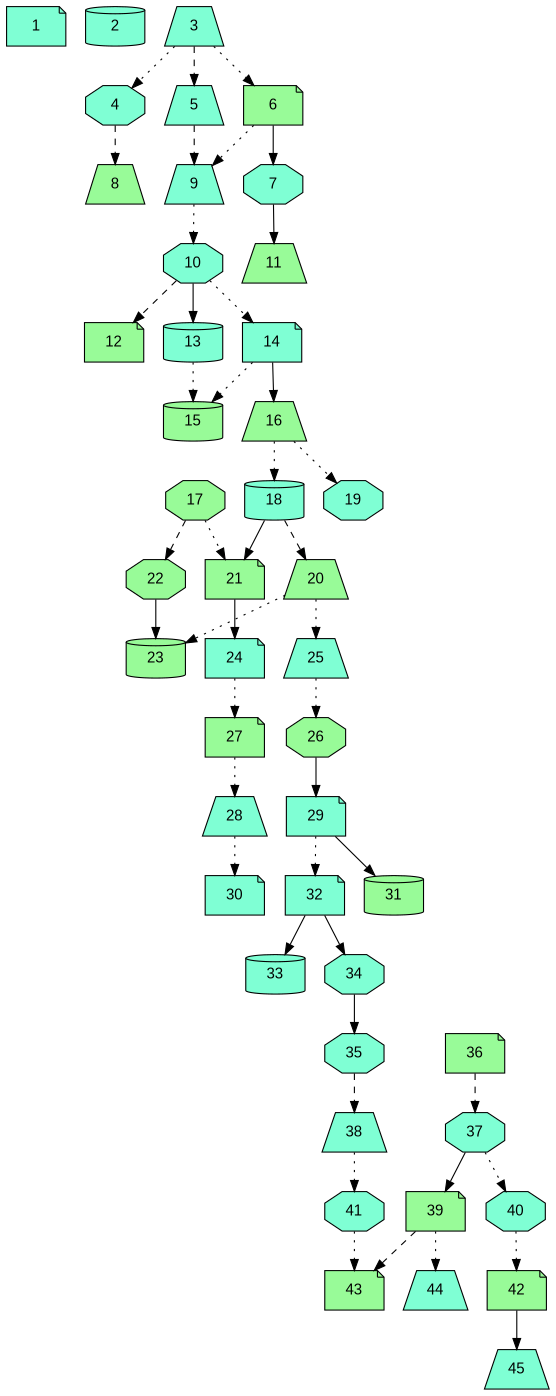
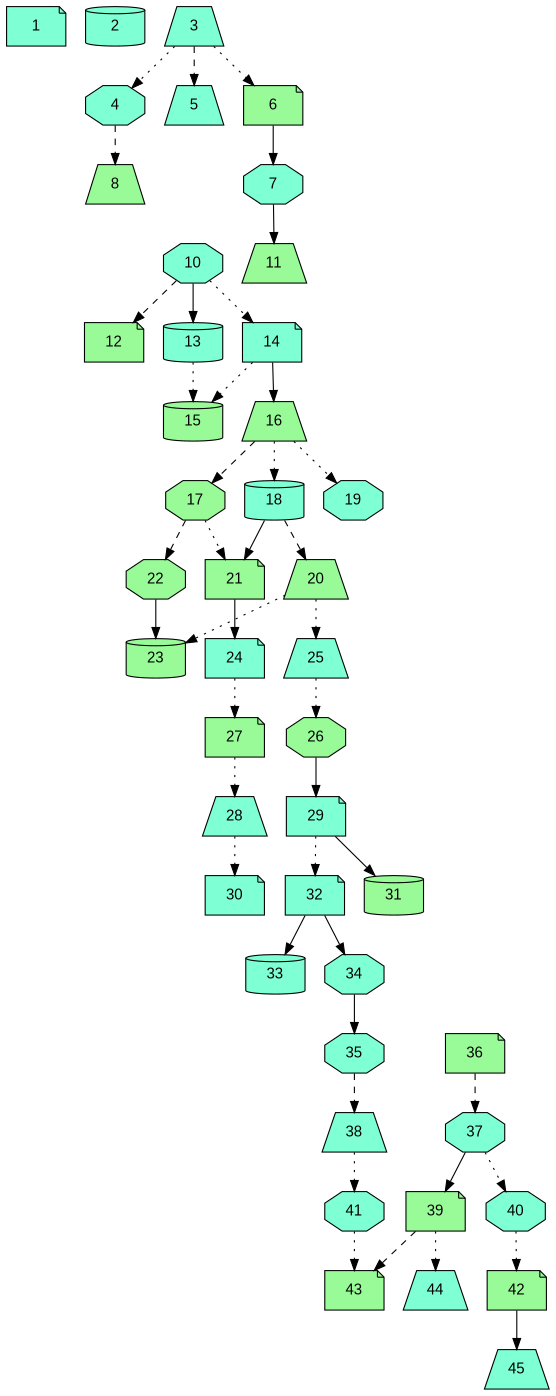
(194, 184) -> none
none -> (237, 458)
